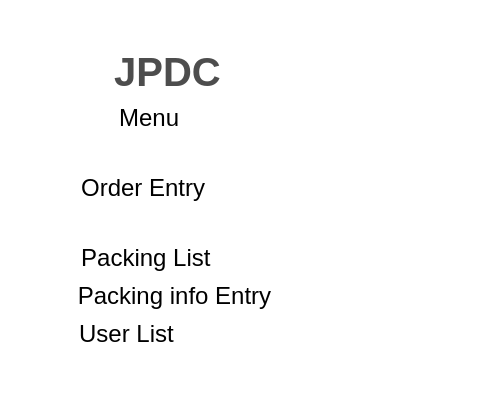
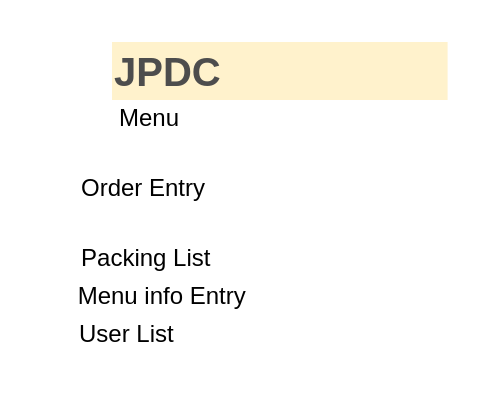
(280, 71) -> (280, 71)
(172, 297) -> (172, 297)
